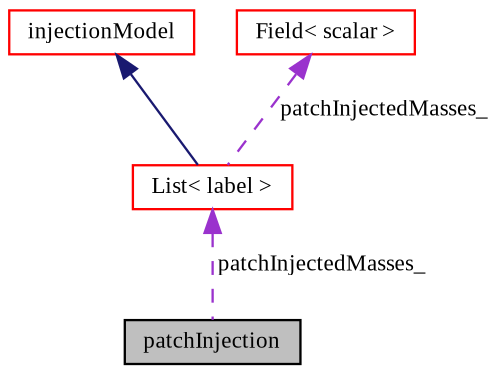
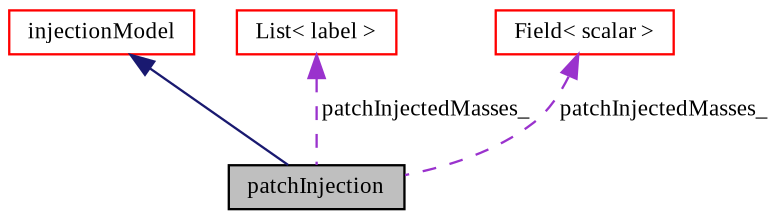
(164, 120) -> (219, 117)
(262, 120) -> (499, 144)
